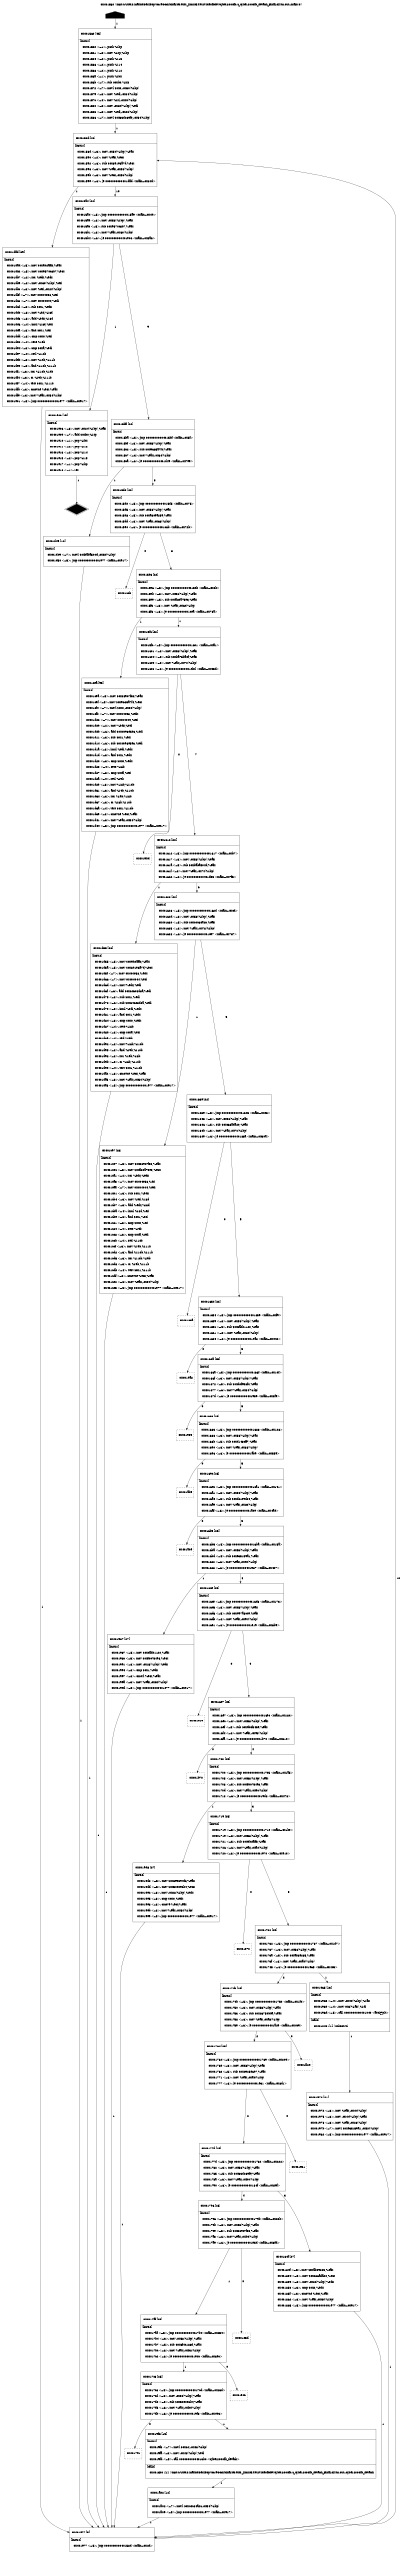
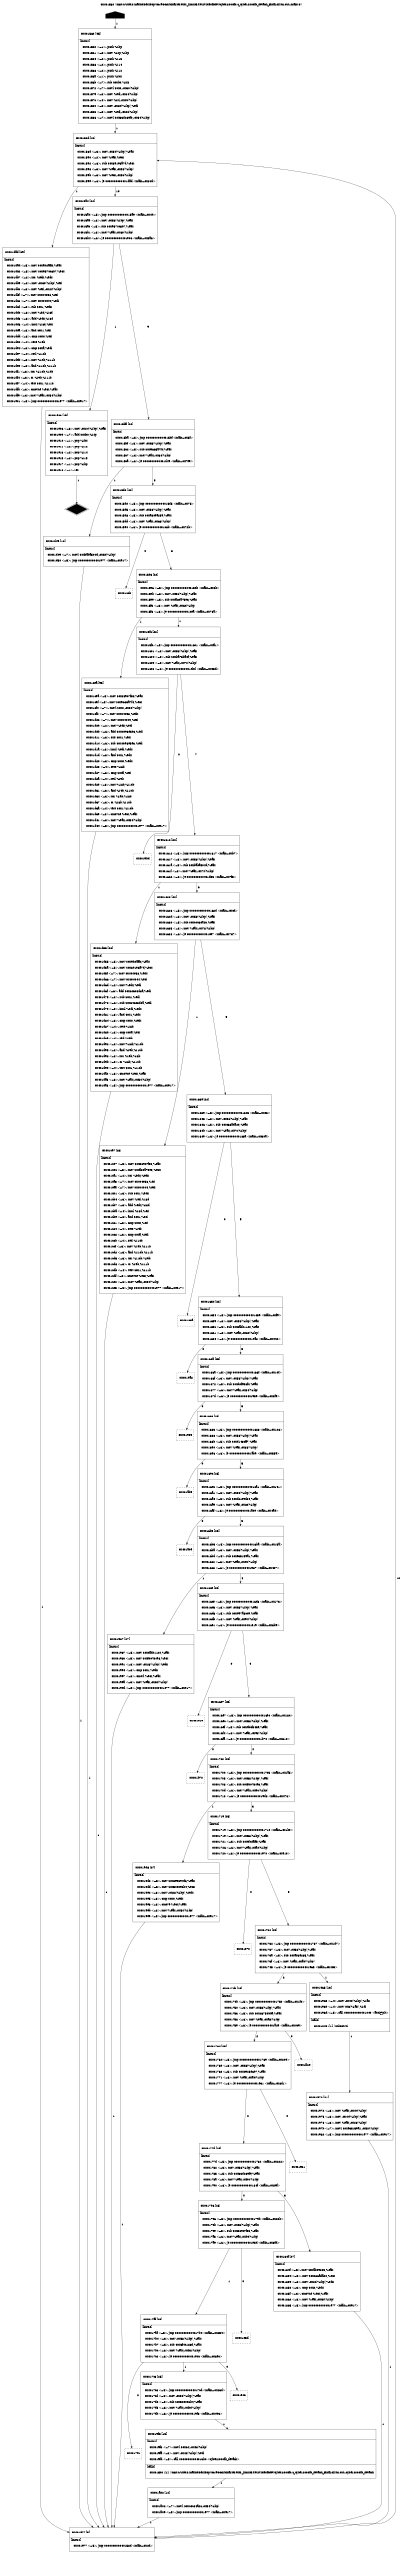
(142, 2432) -> (128, 2403)
